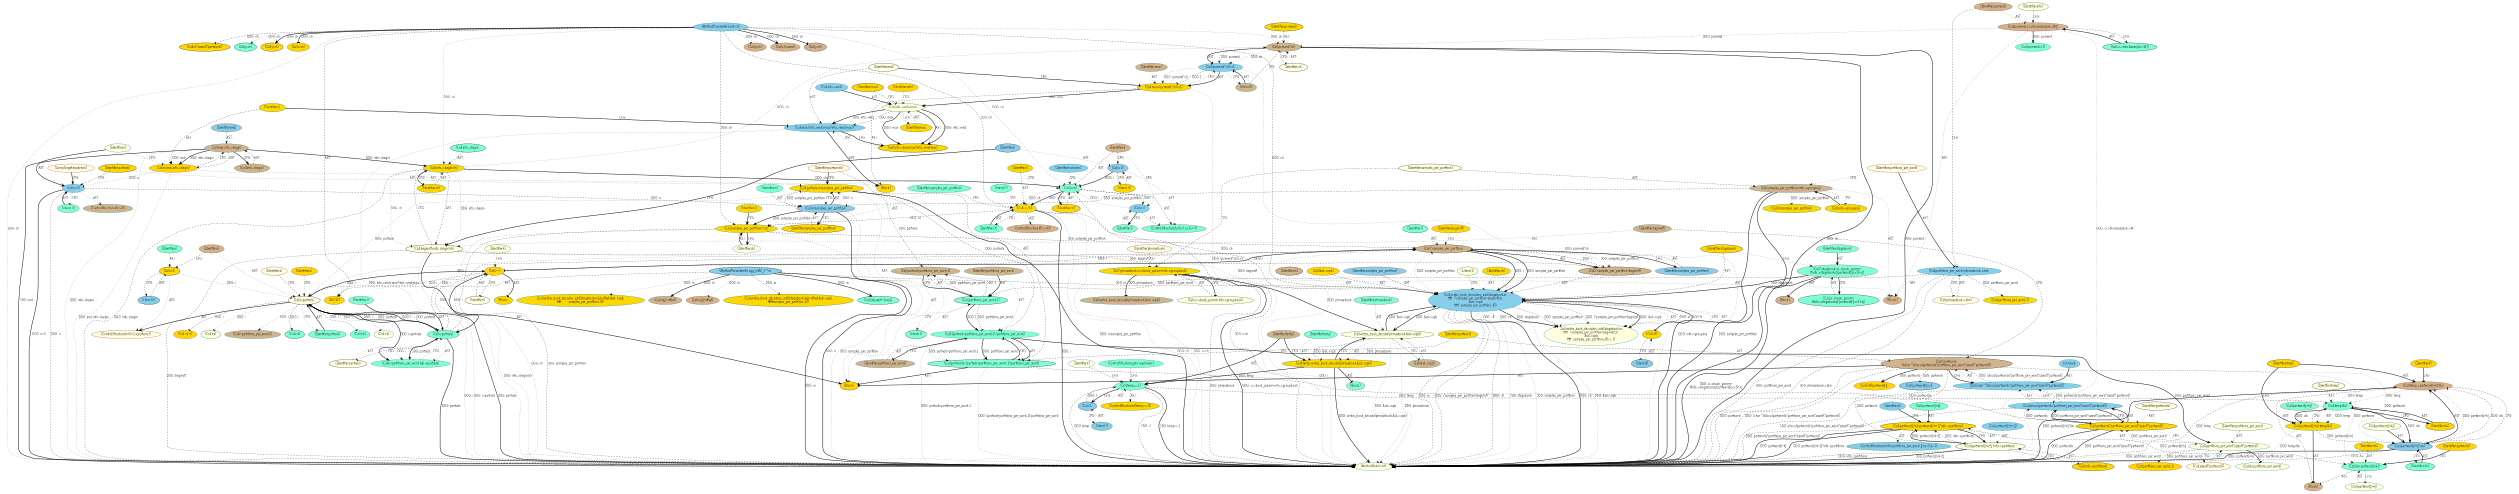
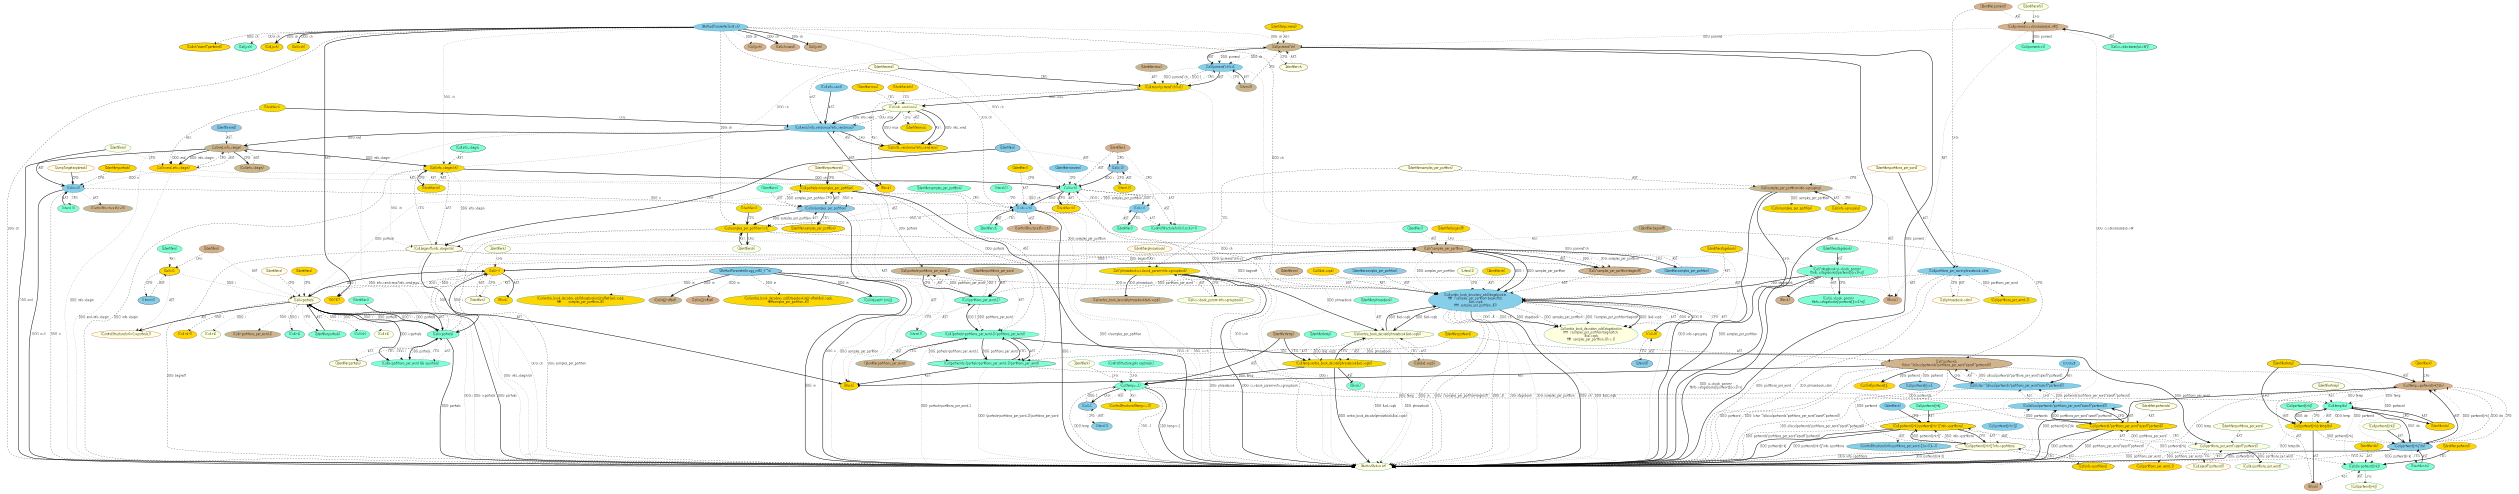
(2098, 30) -> none
(377, 35) -> (377, 35)
(866, 97) -> (828, 106)
none -> (518, 132)
(1024, 209) -> (1024, 209)
(9, 452) -> (9, 452)
none -> (2385, 455)
